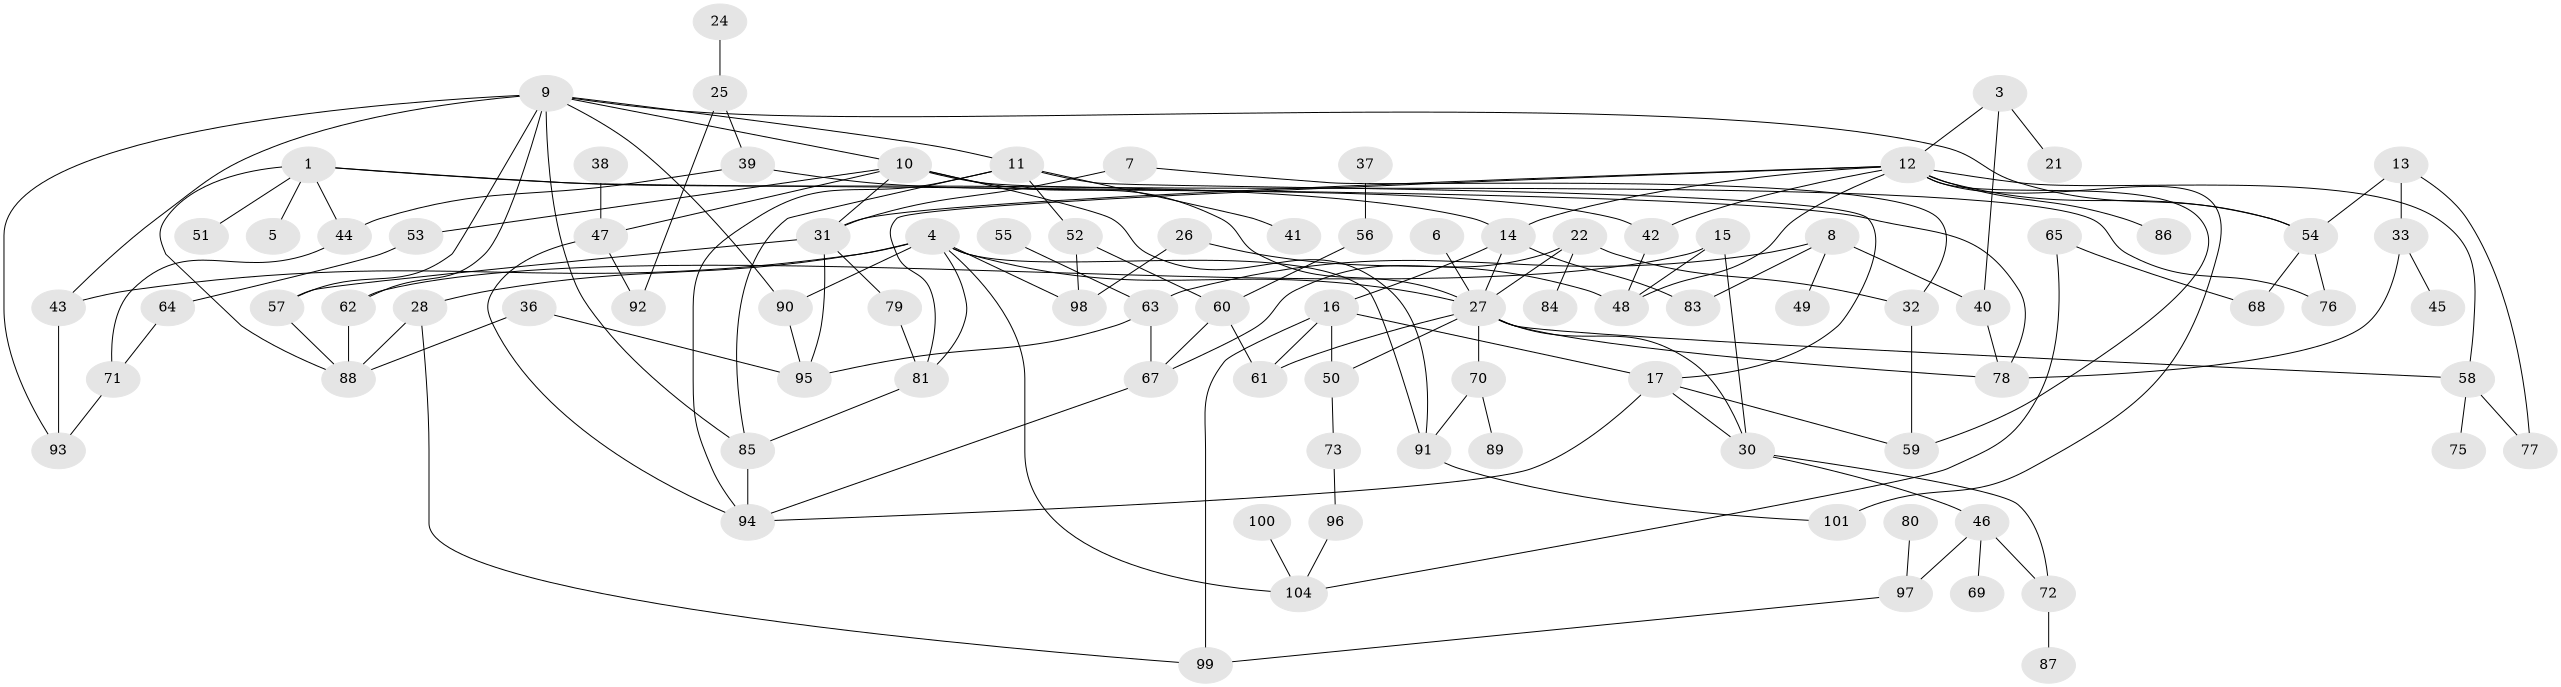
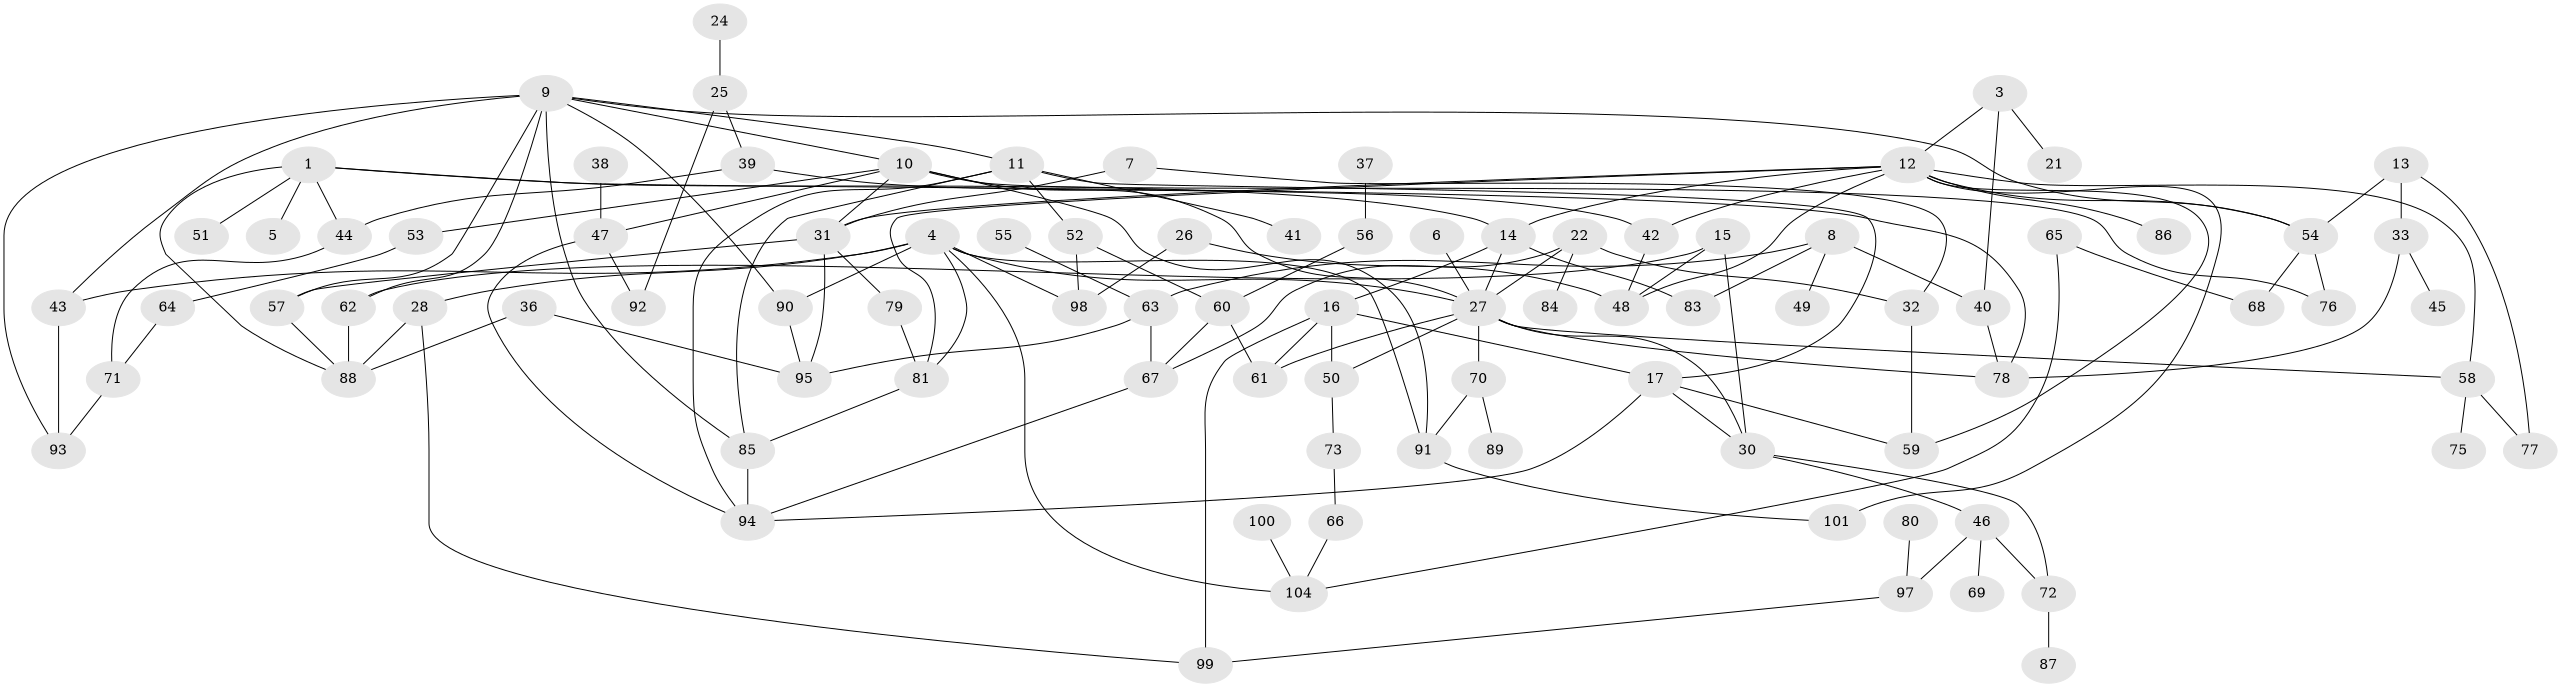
(1336, 522) -> (1336, 522)
